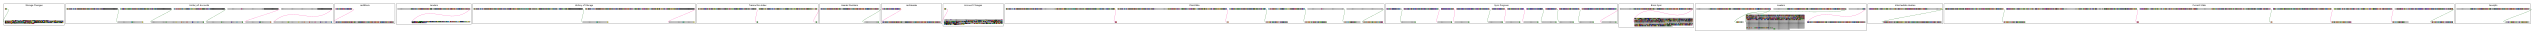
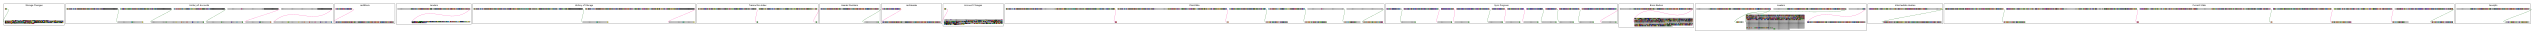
(1656, 6) -> (1656, 6)
